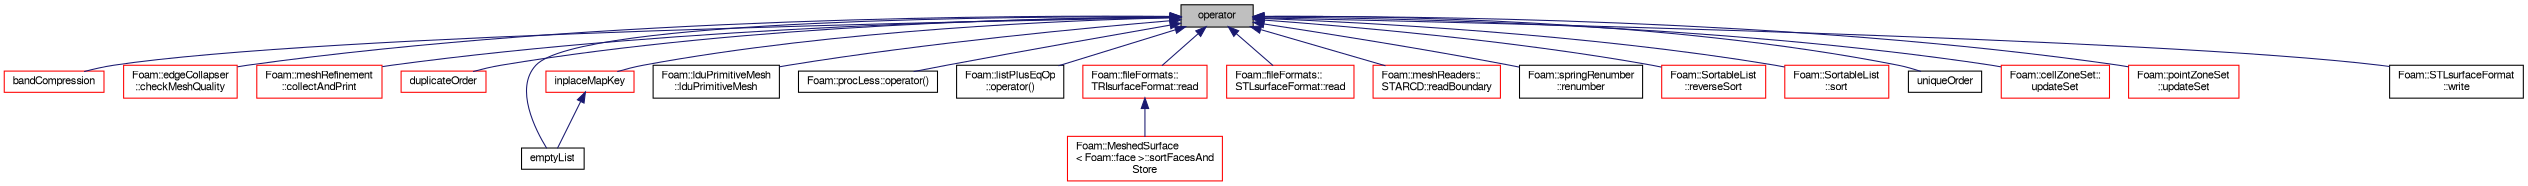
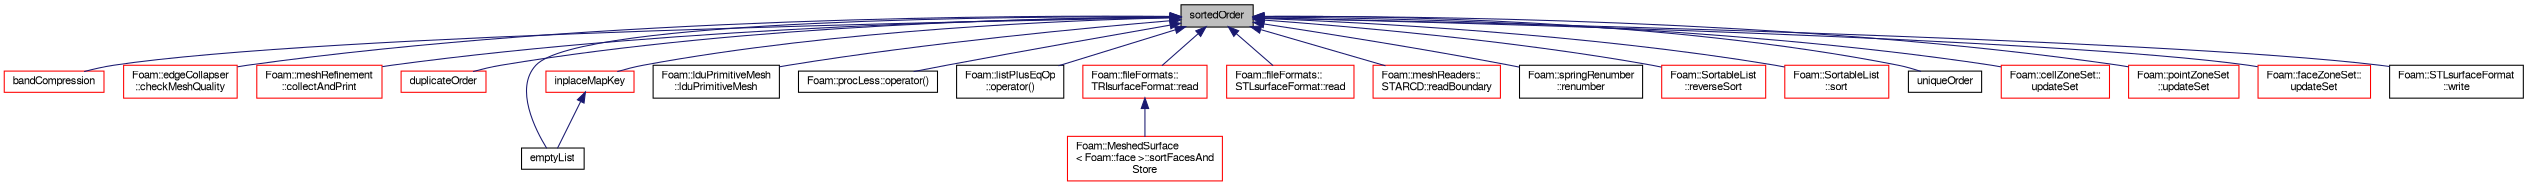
(1217, 16) -> (1217, 16)
none -> (2314, 82)
